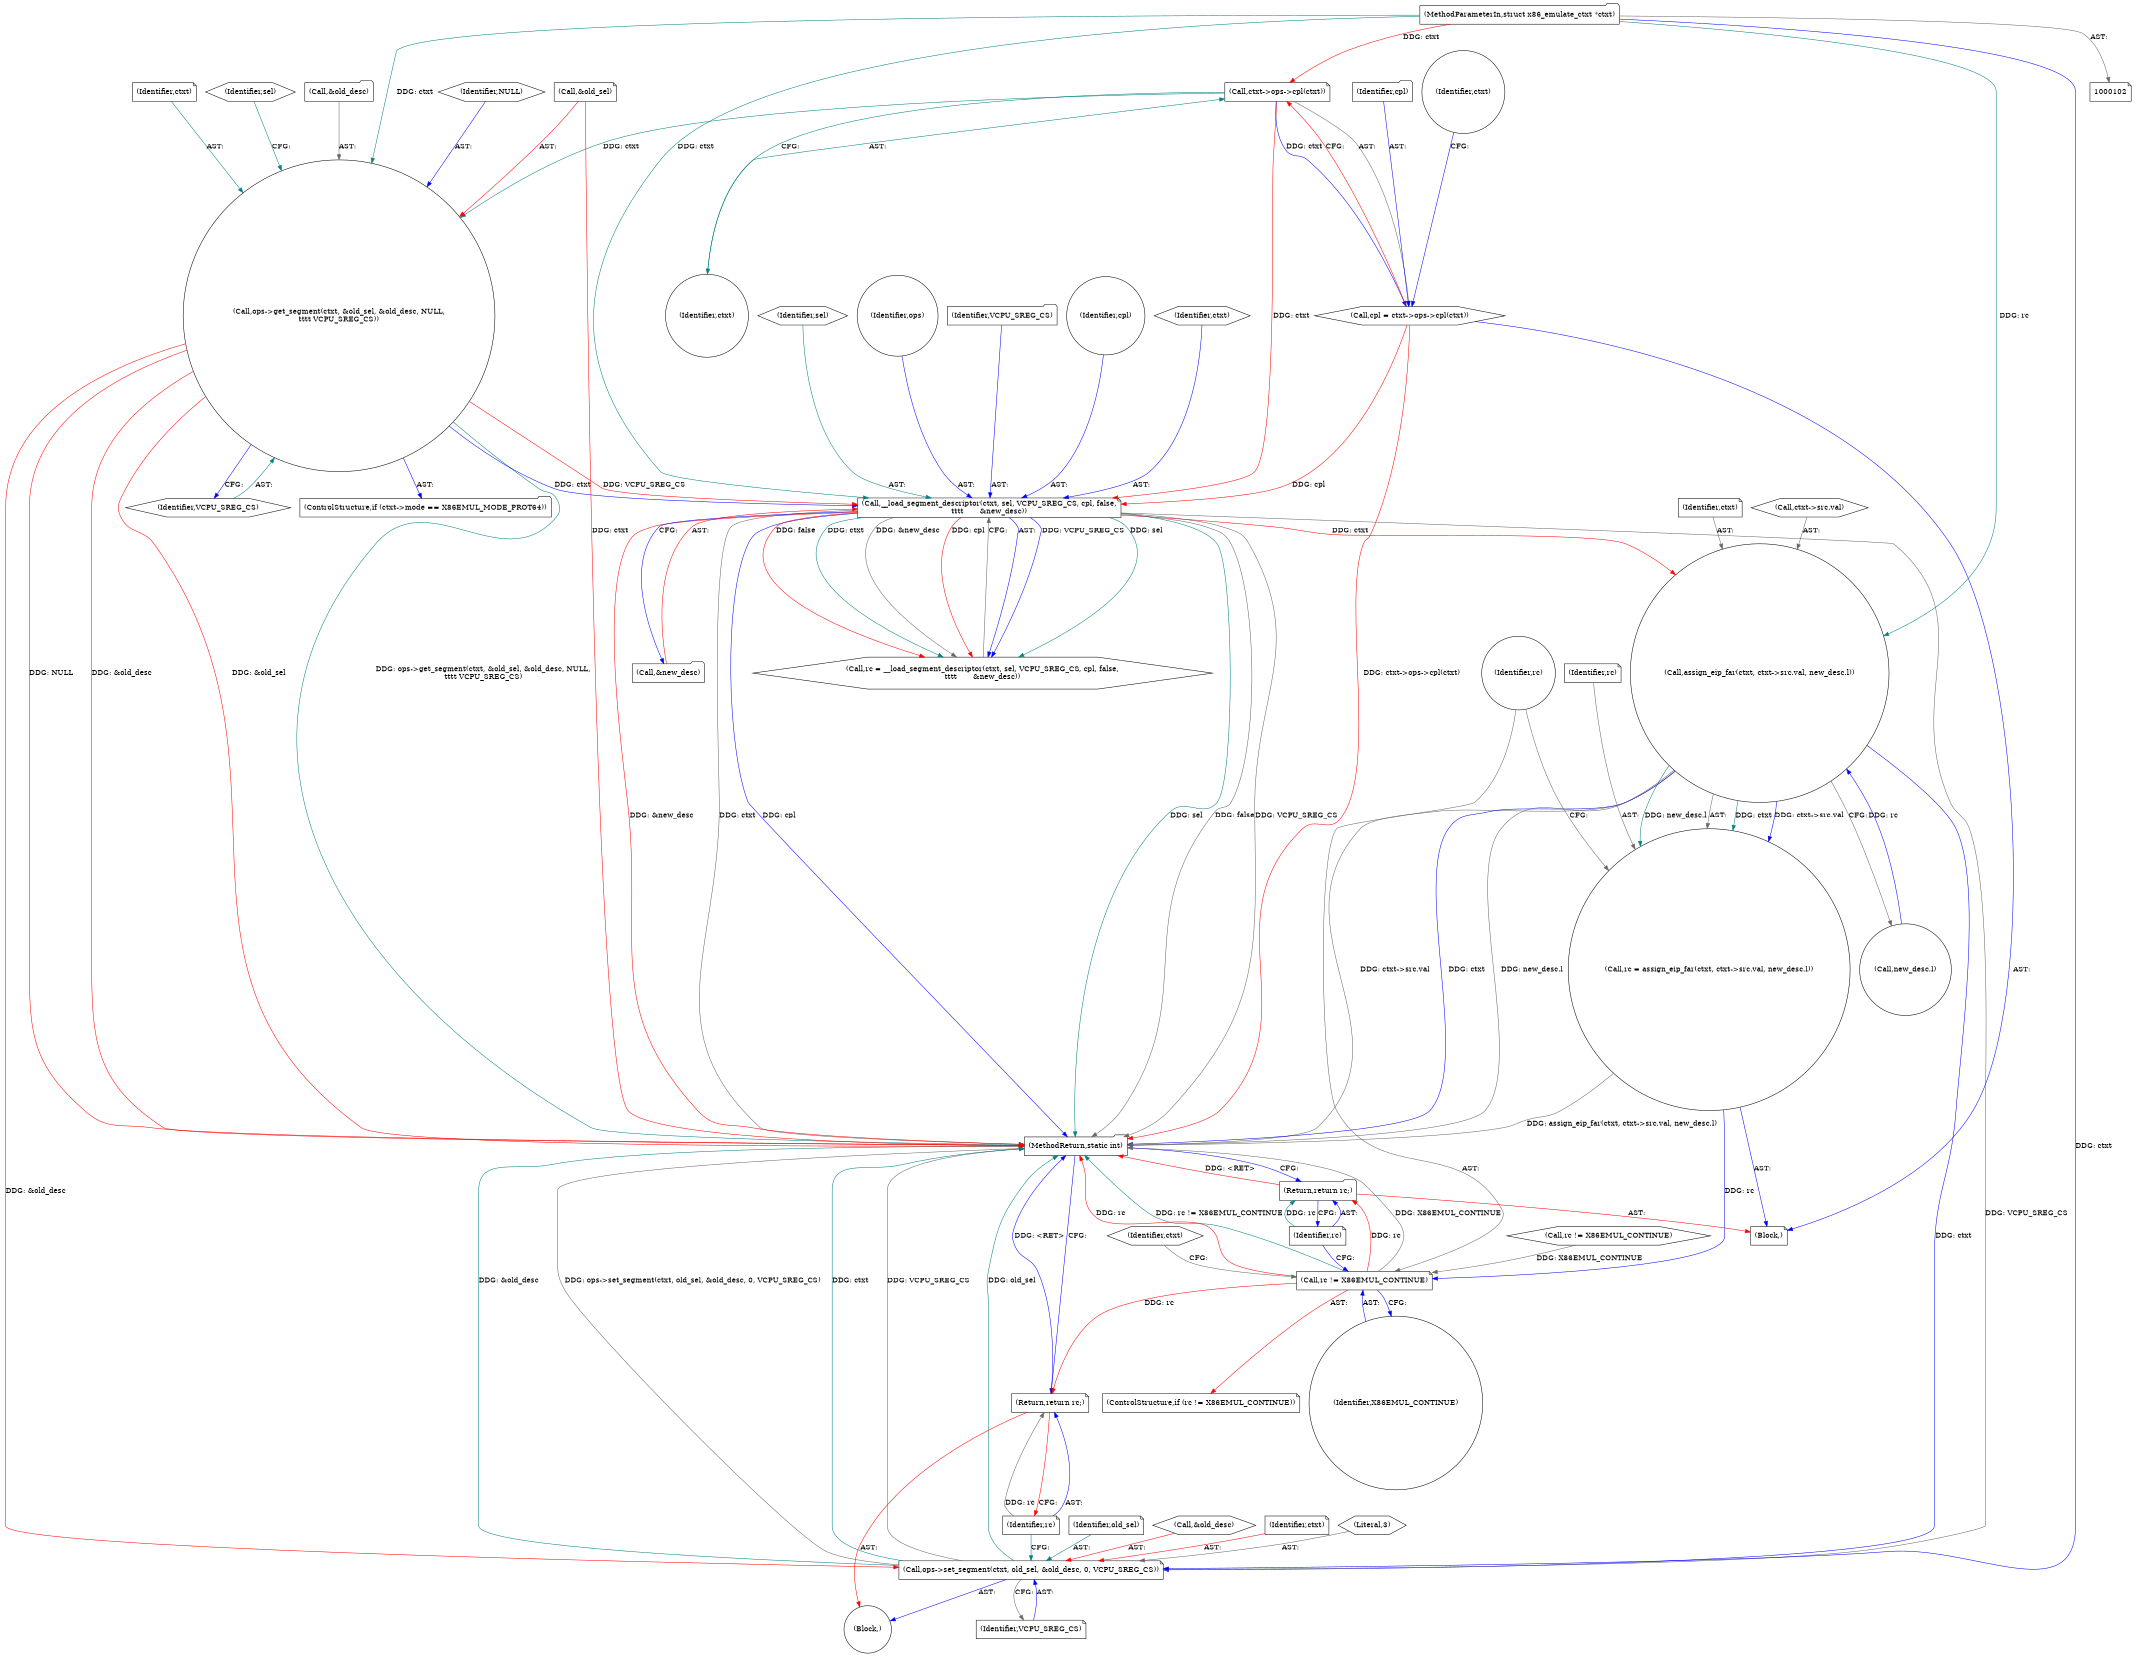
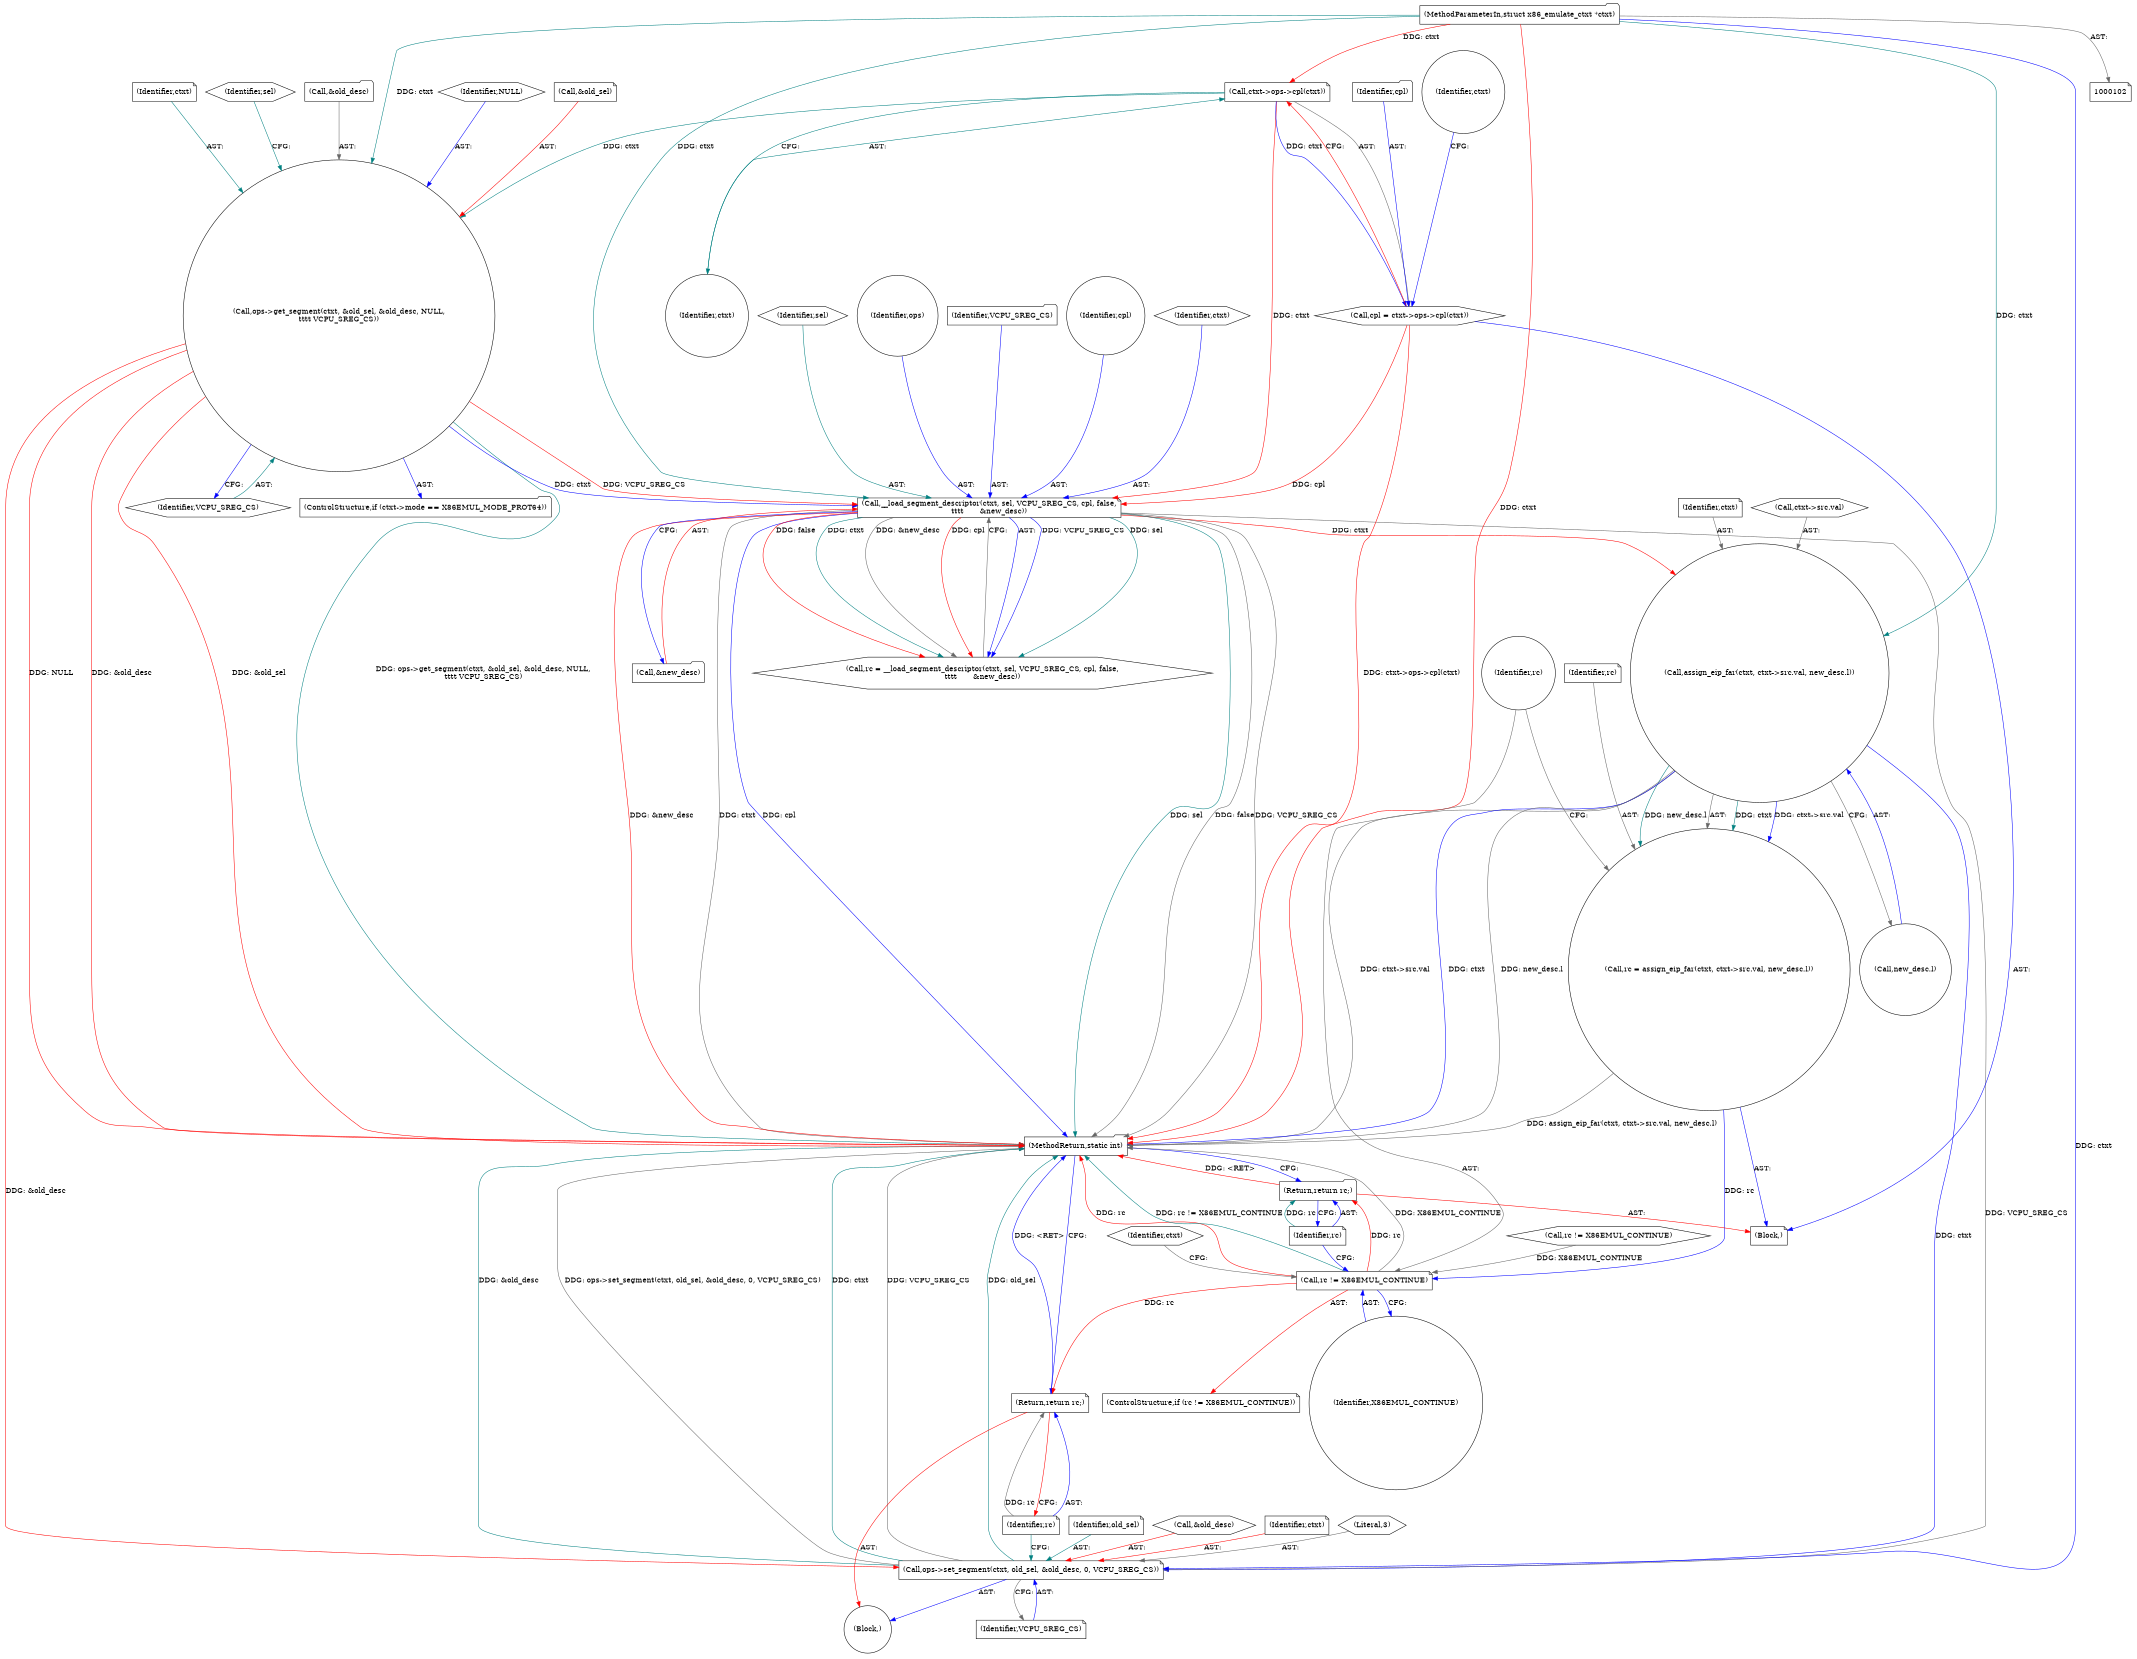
(2014, 316) -> (2014, 316)
(600, 804) -> (1473, 701)
(1883, 816) -> (1883, 816)
